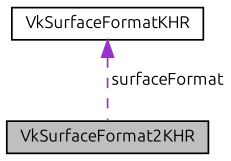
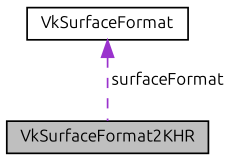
(108, 24) -> (108, 24)
